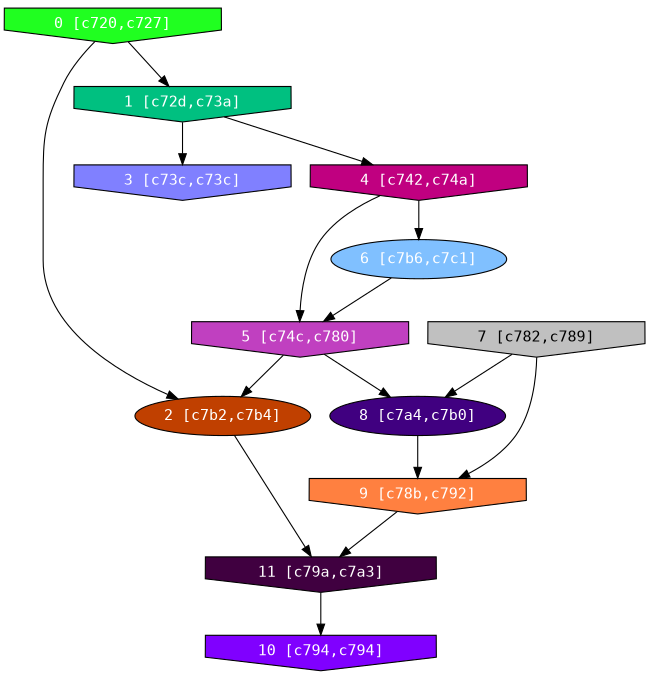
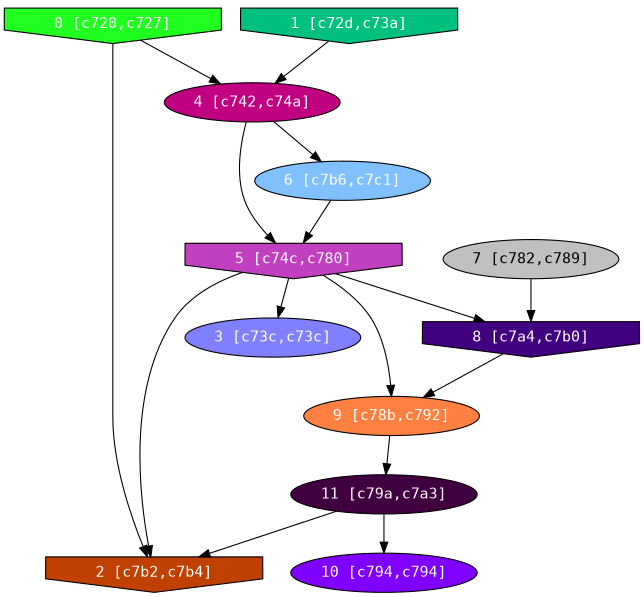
(145, 60) -> (176, 59)
(183, 138) -> (285, 293)
(183, 181) -> (273, 338)
(419, 181) -> (252, 102)
(536, 338) -> (531, 259)
(223, 416) -> (154, 573)
(418, 416) -> (531, 338)
(521, 426) -> (372, 321)
(270, 491) -> (273, 532)
(418, 494) -> (392, 416)
(321, 573) -> (384, 494)
(321, 651) -> (384, 573)
